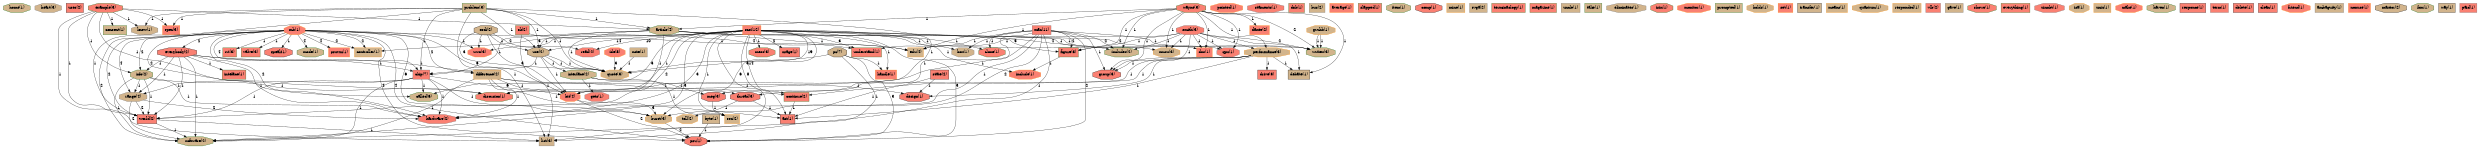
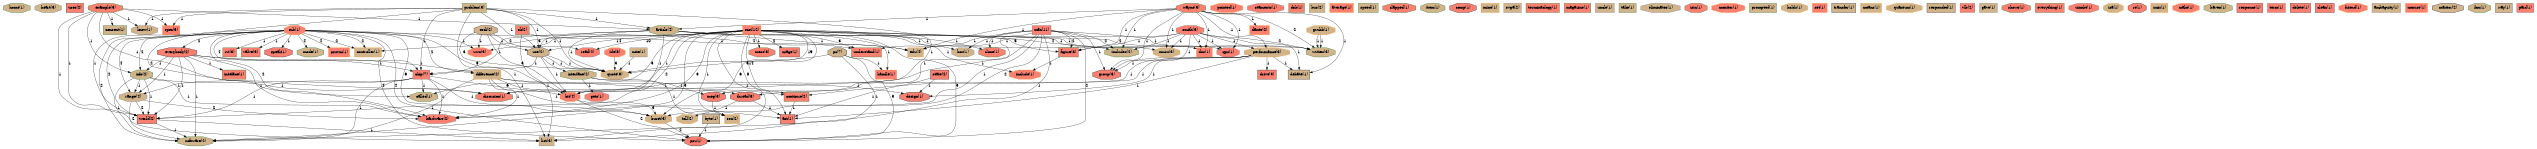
none -> (1368, 8)
(1370, 8) -> (1399, 8)
(1907, 8) -> (1941, 8)
none -> (2137, 8)
(424, 97) -> (424, 97)
